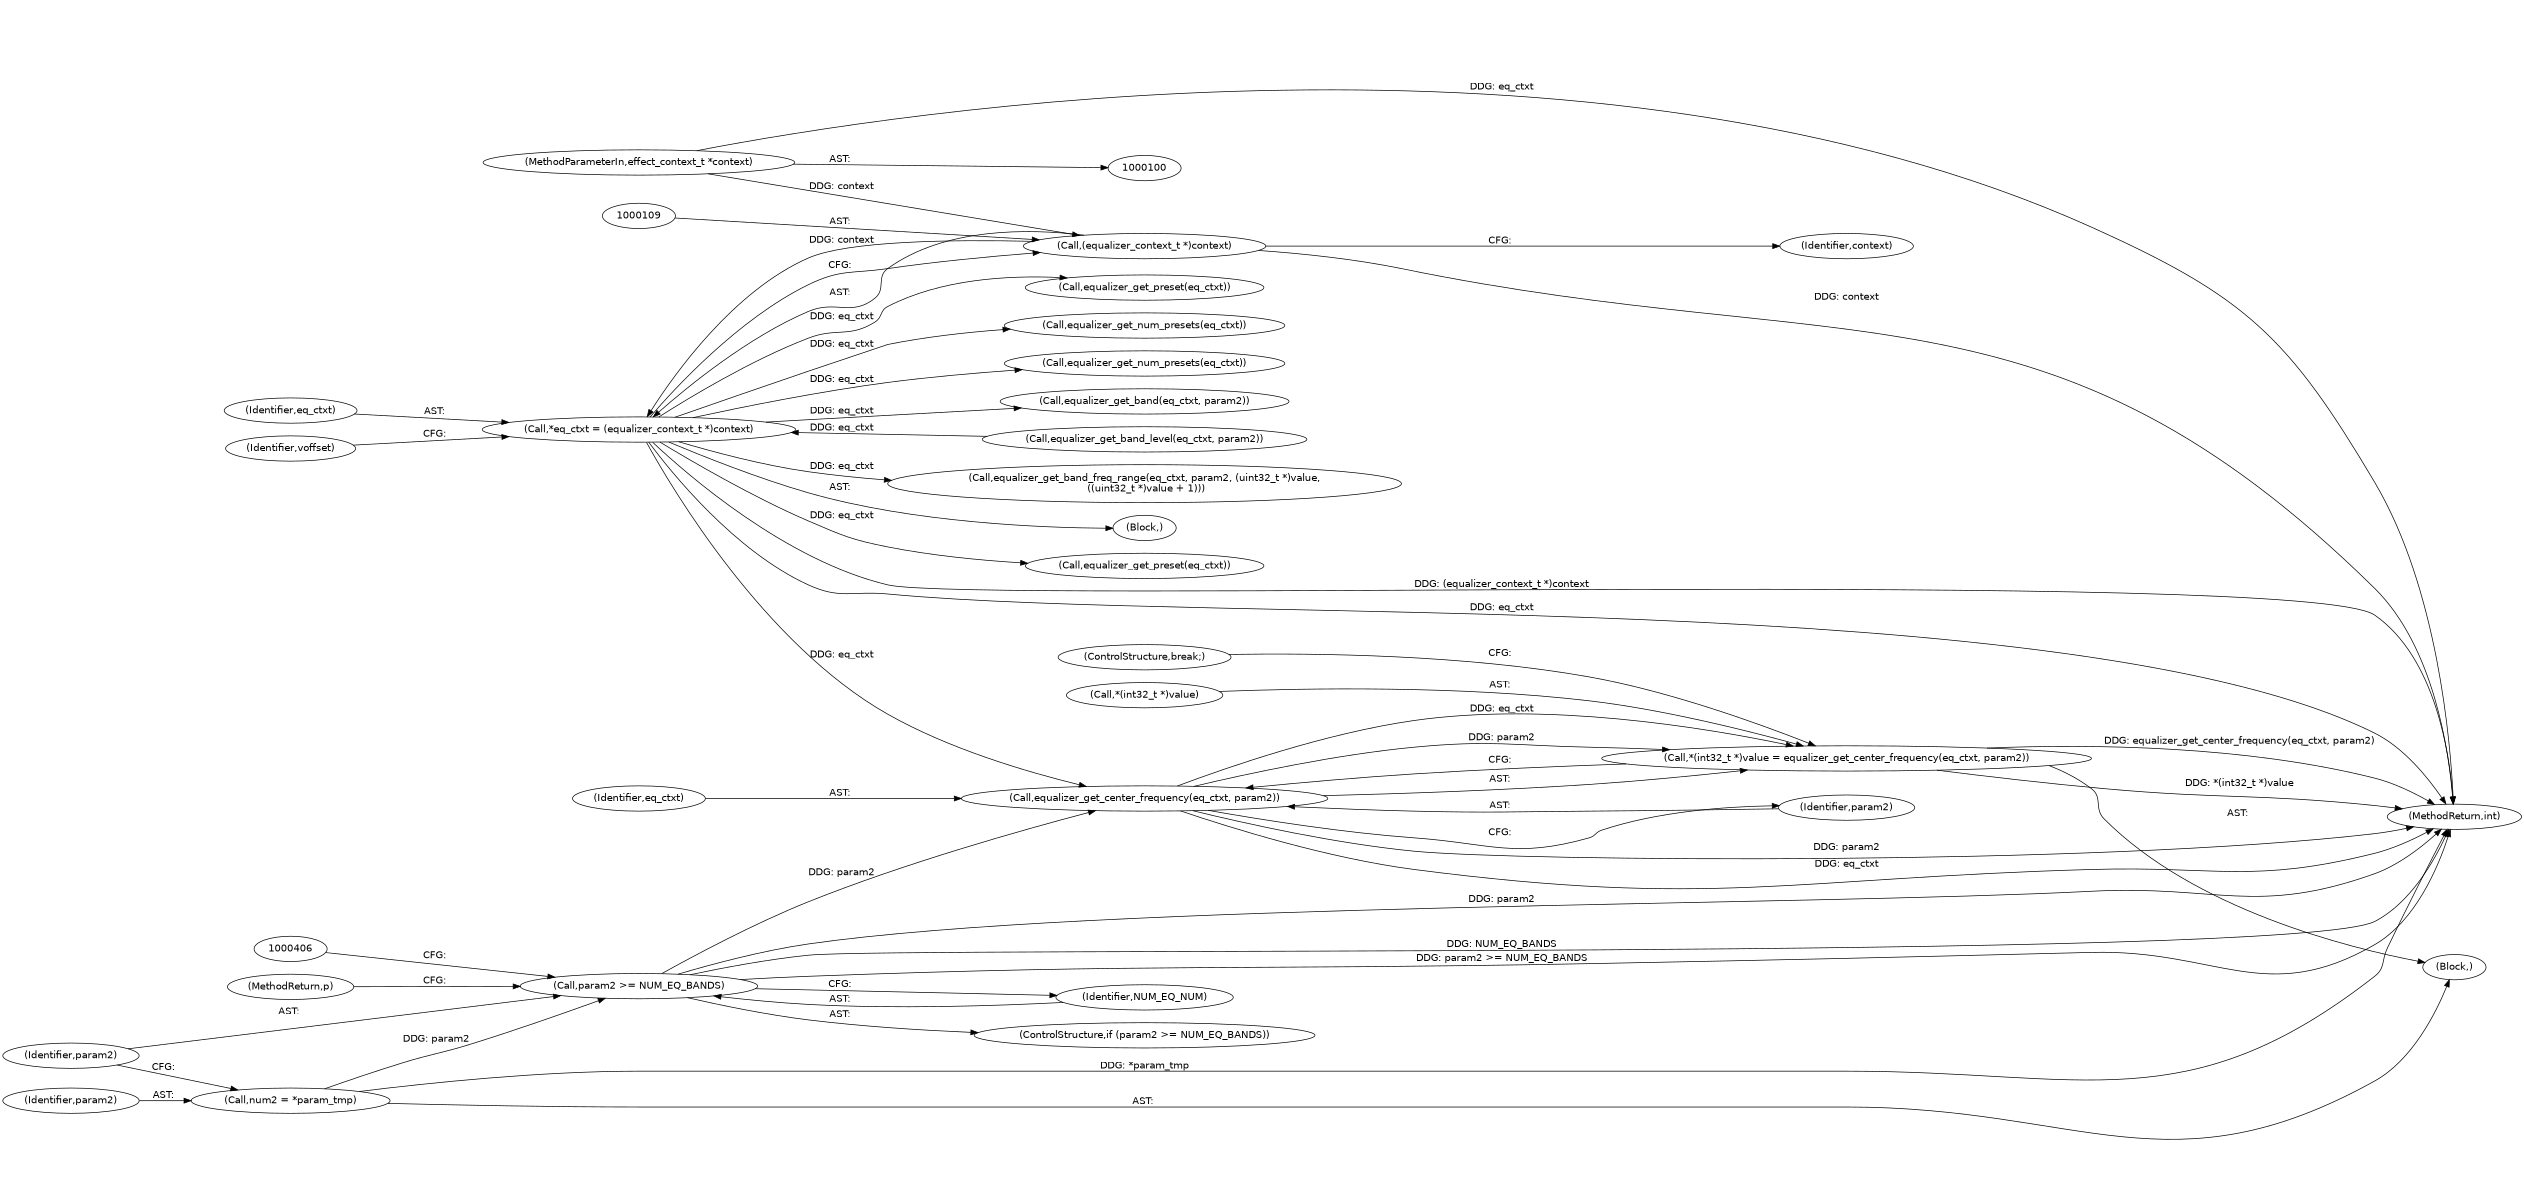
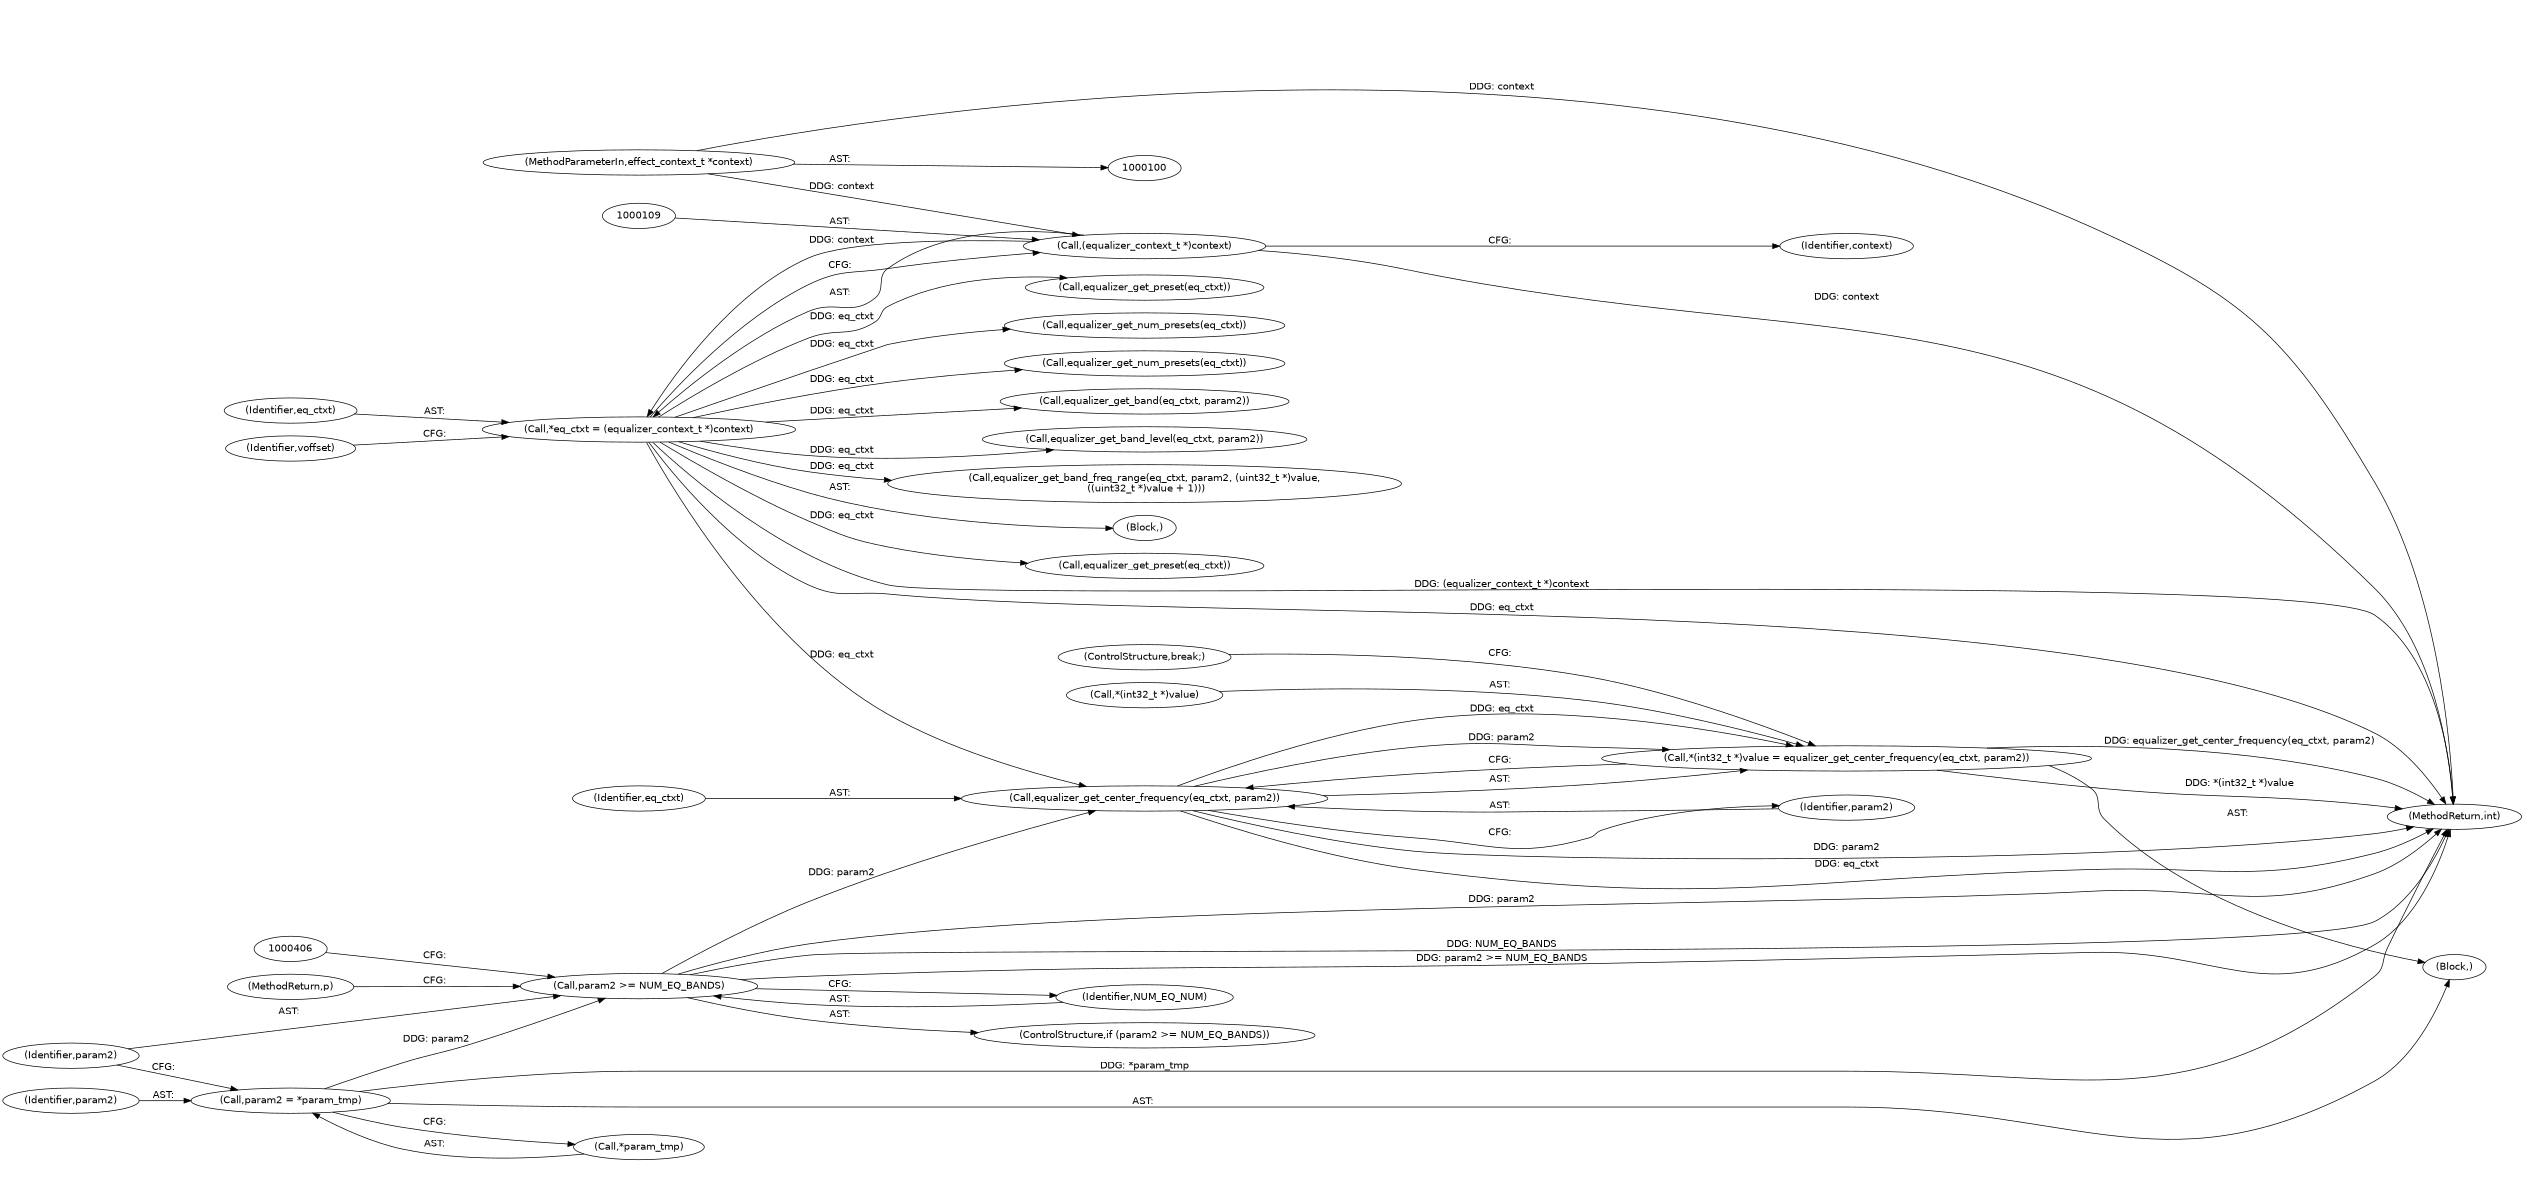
(1502, 87) -> (1502, 87)
(893, 434) -> (873, 458)
(291, 1101) -> (291, 1101)
none -> (639, 1147)
